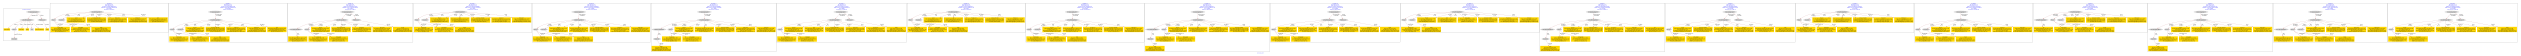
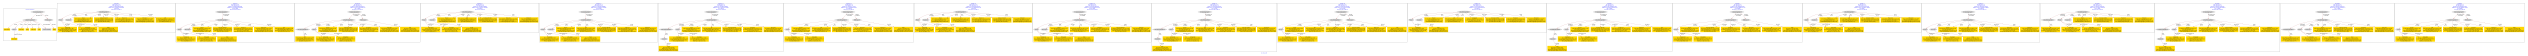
(32, 29) -> (39, 29)
none -> (33, 29)
(40, 29) -> (47, 29)
(14, 39) -> (14, 39)
